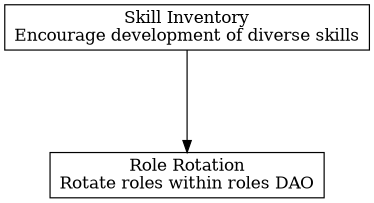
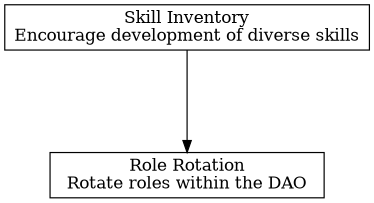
(187, 175) -> (187, 175)
